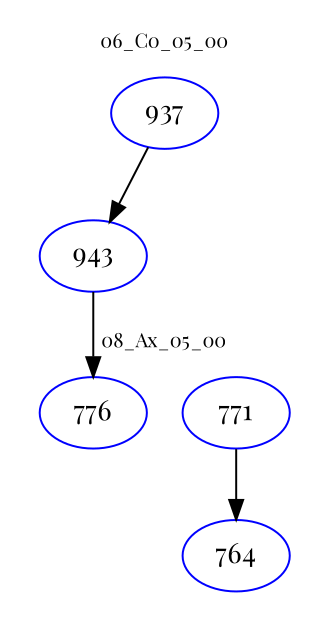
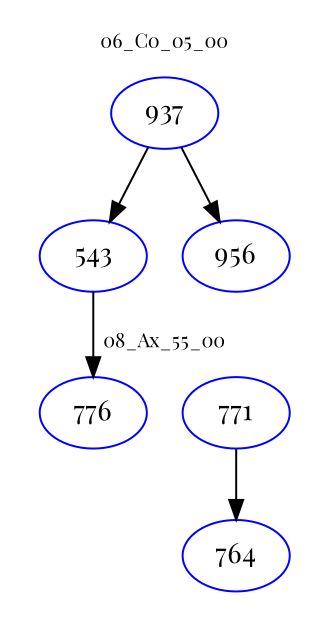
(93, 256) -> (93, 256)
none -> (236, 256)
(165, 342) -> (165, 342)
